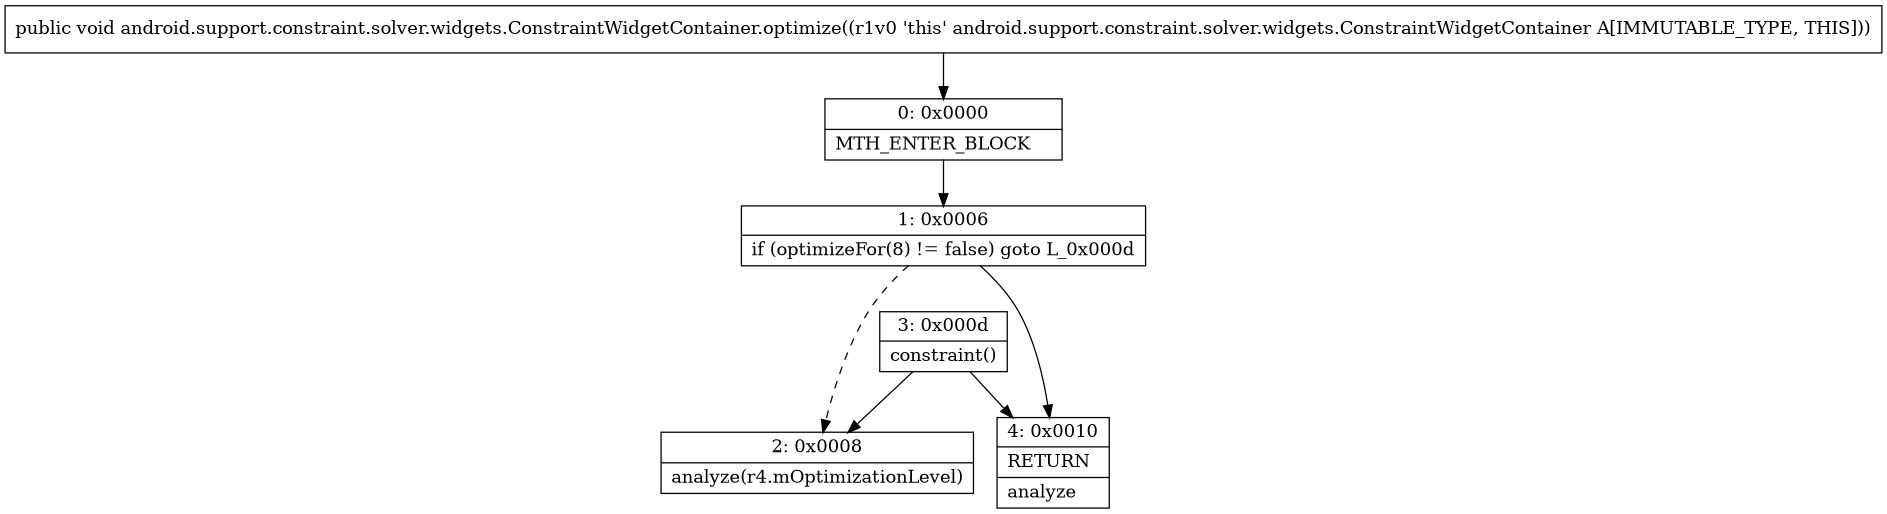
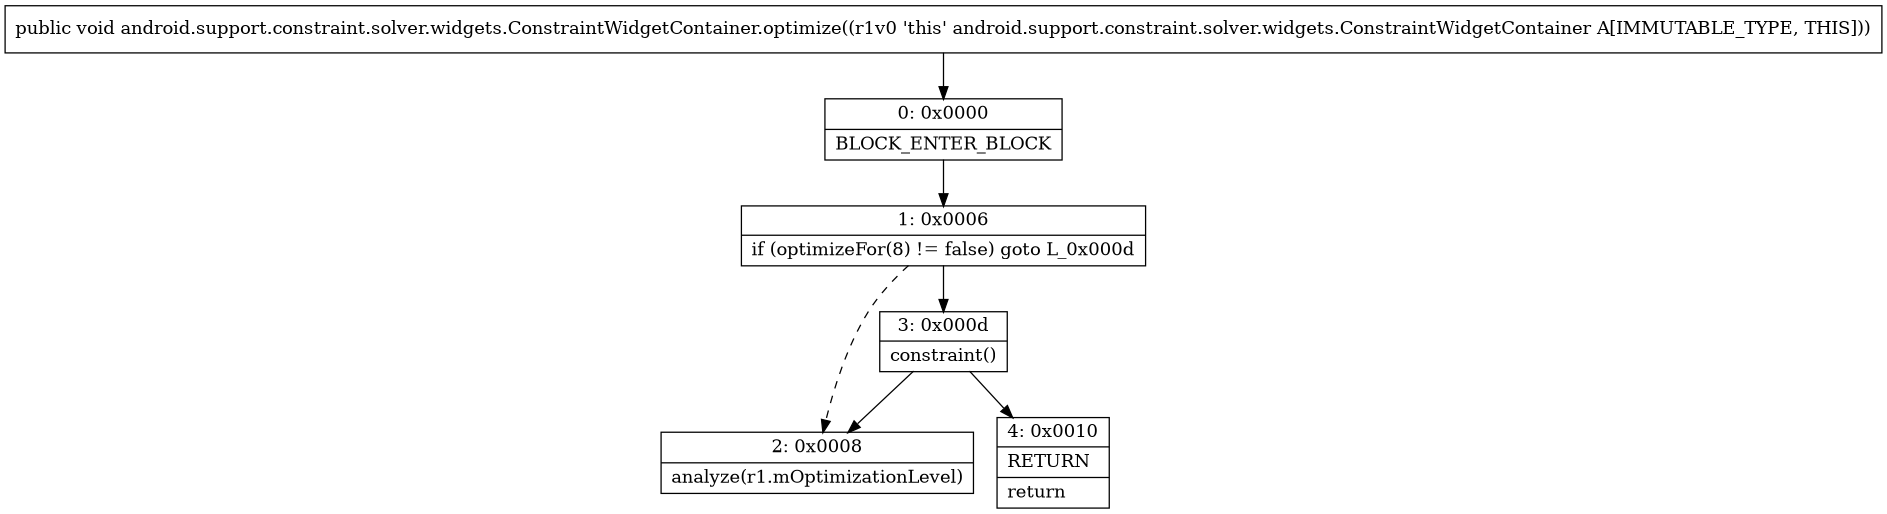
(933, 144) -> (943, 144)
(1027, 329) -> (943, 282)
(817, 477) -> (817, 477)
(1042, 492) -> (1037, 492)
